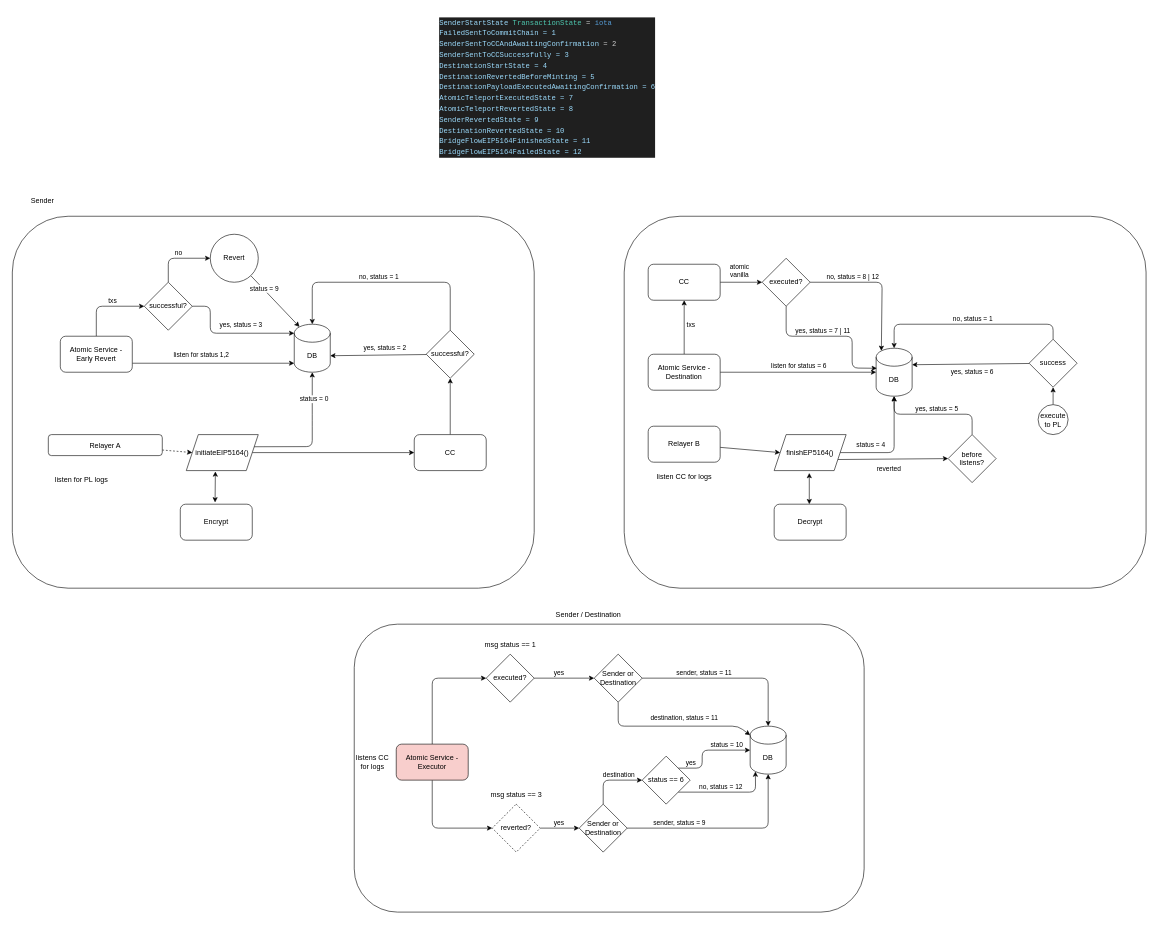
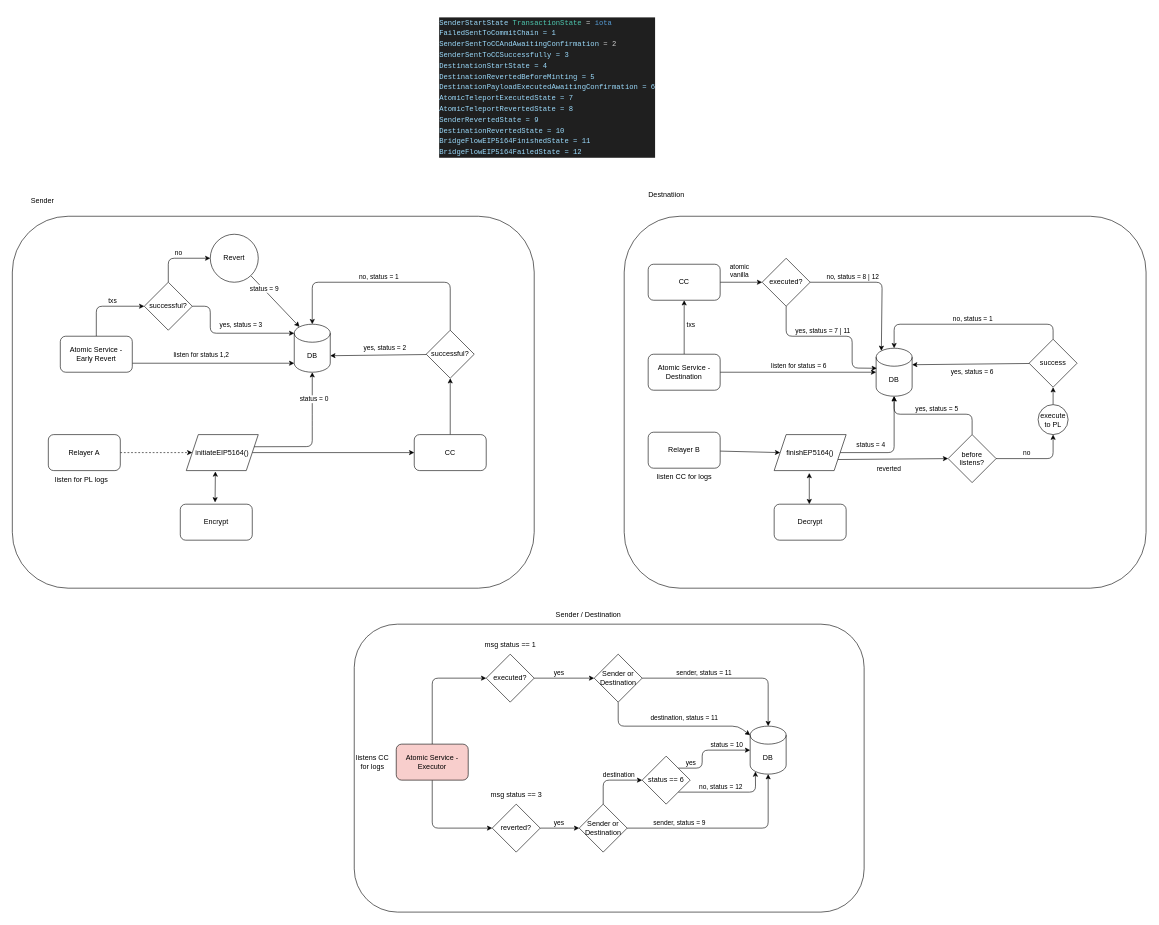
none -> (666, 195)
(684, 444) -> (684, 450)
(105, 445) -> (84, 453)
none -> (1026, 459)
(516, 828) -> (516, 828)
